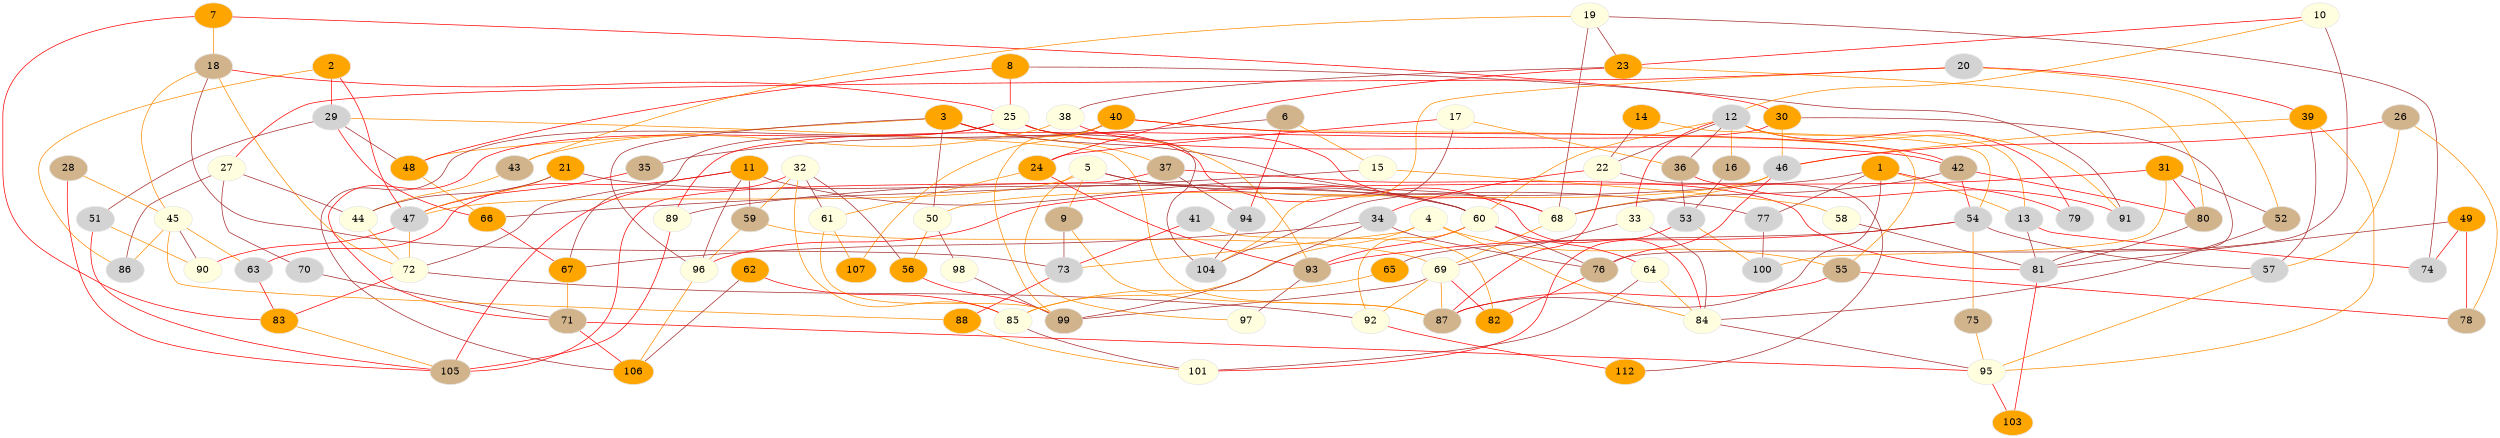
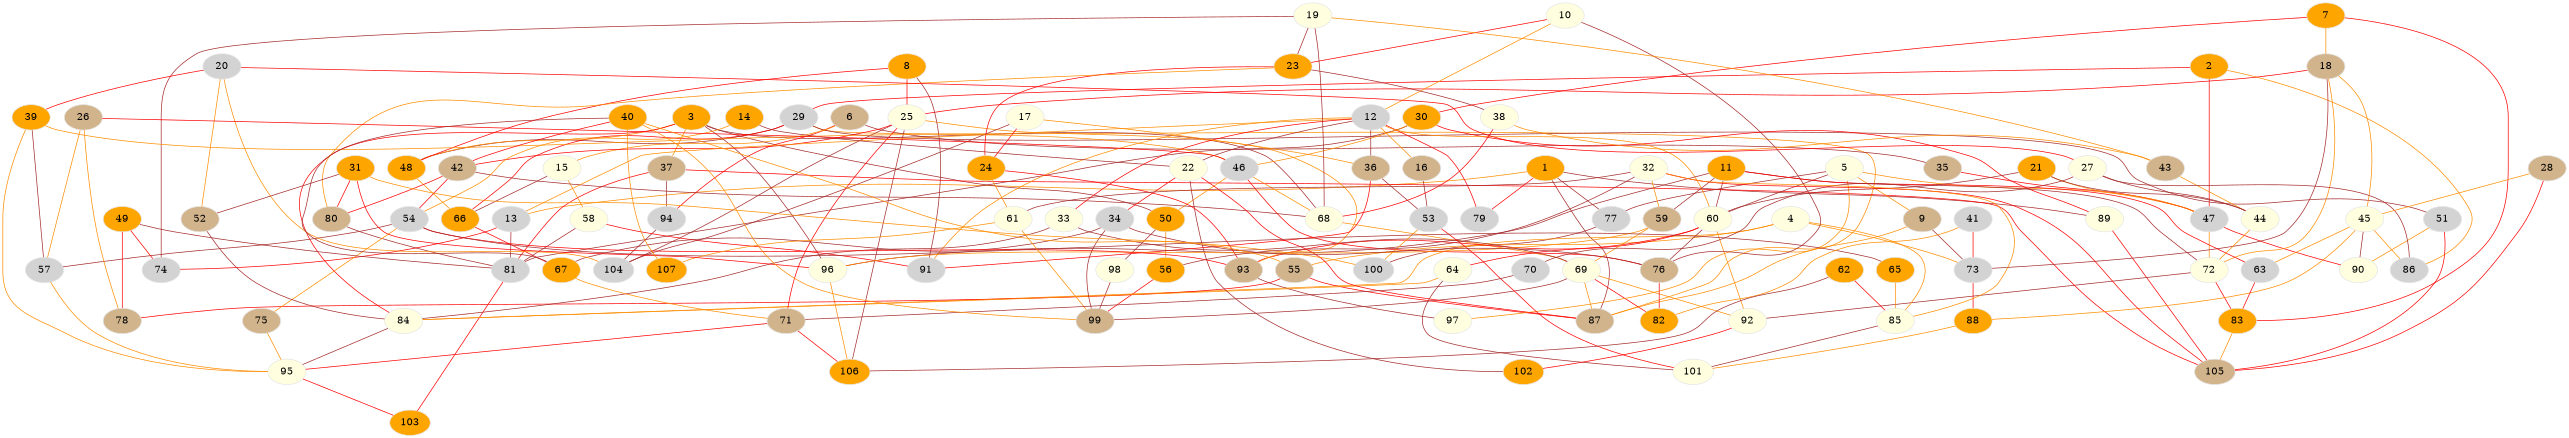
(932, 219) -> (1166, 219)
none -> (734, 244)
(1625, 372) -> (1523, 372)
